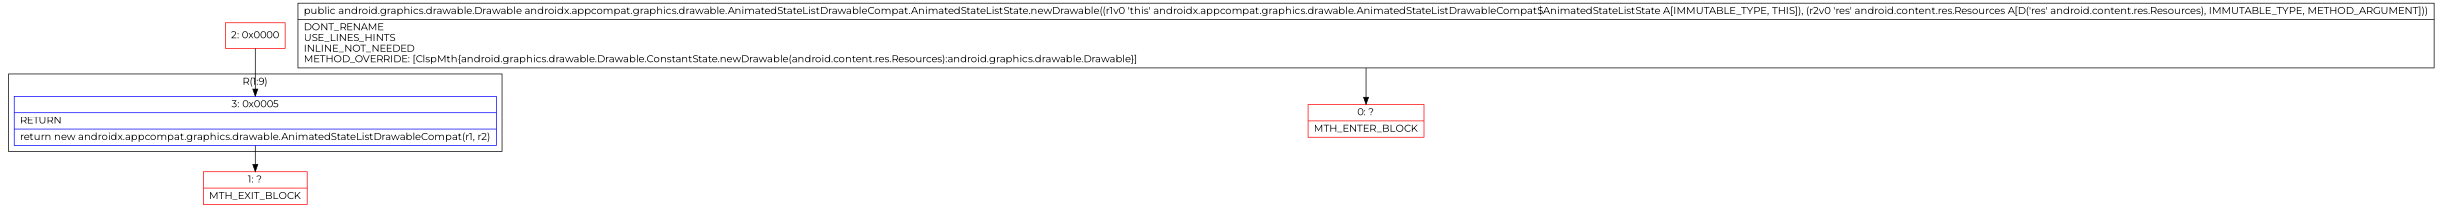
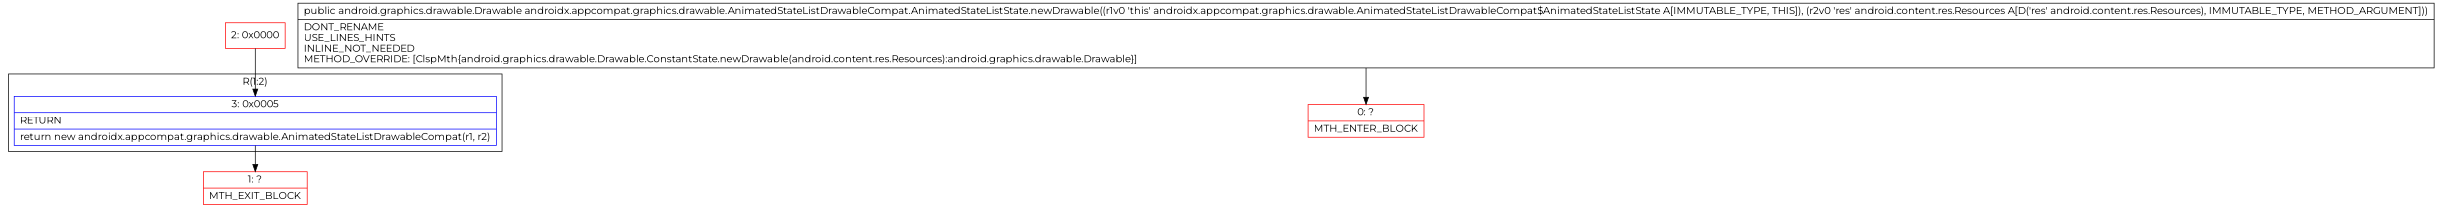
(255, 82) -> (255, 82)
